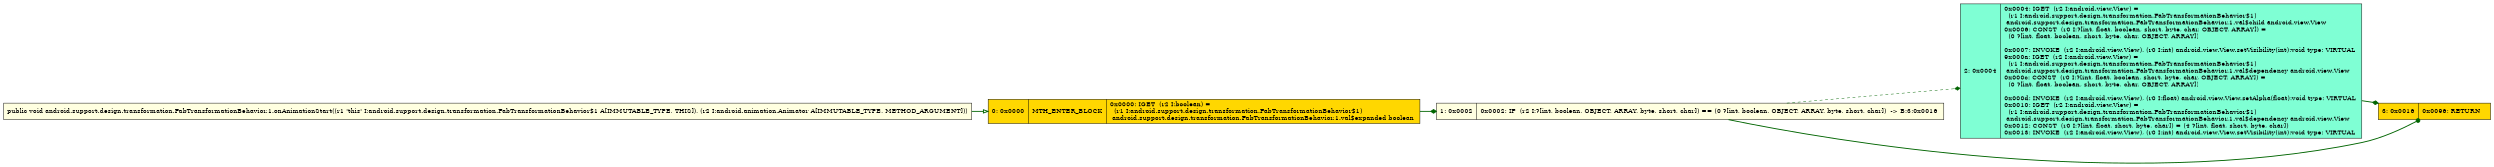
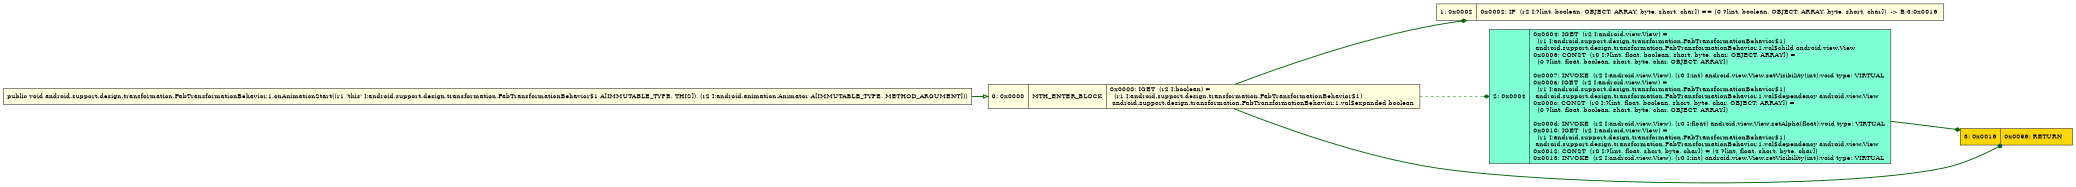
(2073, 57) -> (1602, 82)
(1871, 96) -> (1452, 96)
(1204, 111) -> (1204, 96)
(2074, 162) -> (1614, 181)
